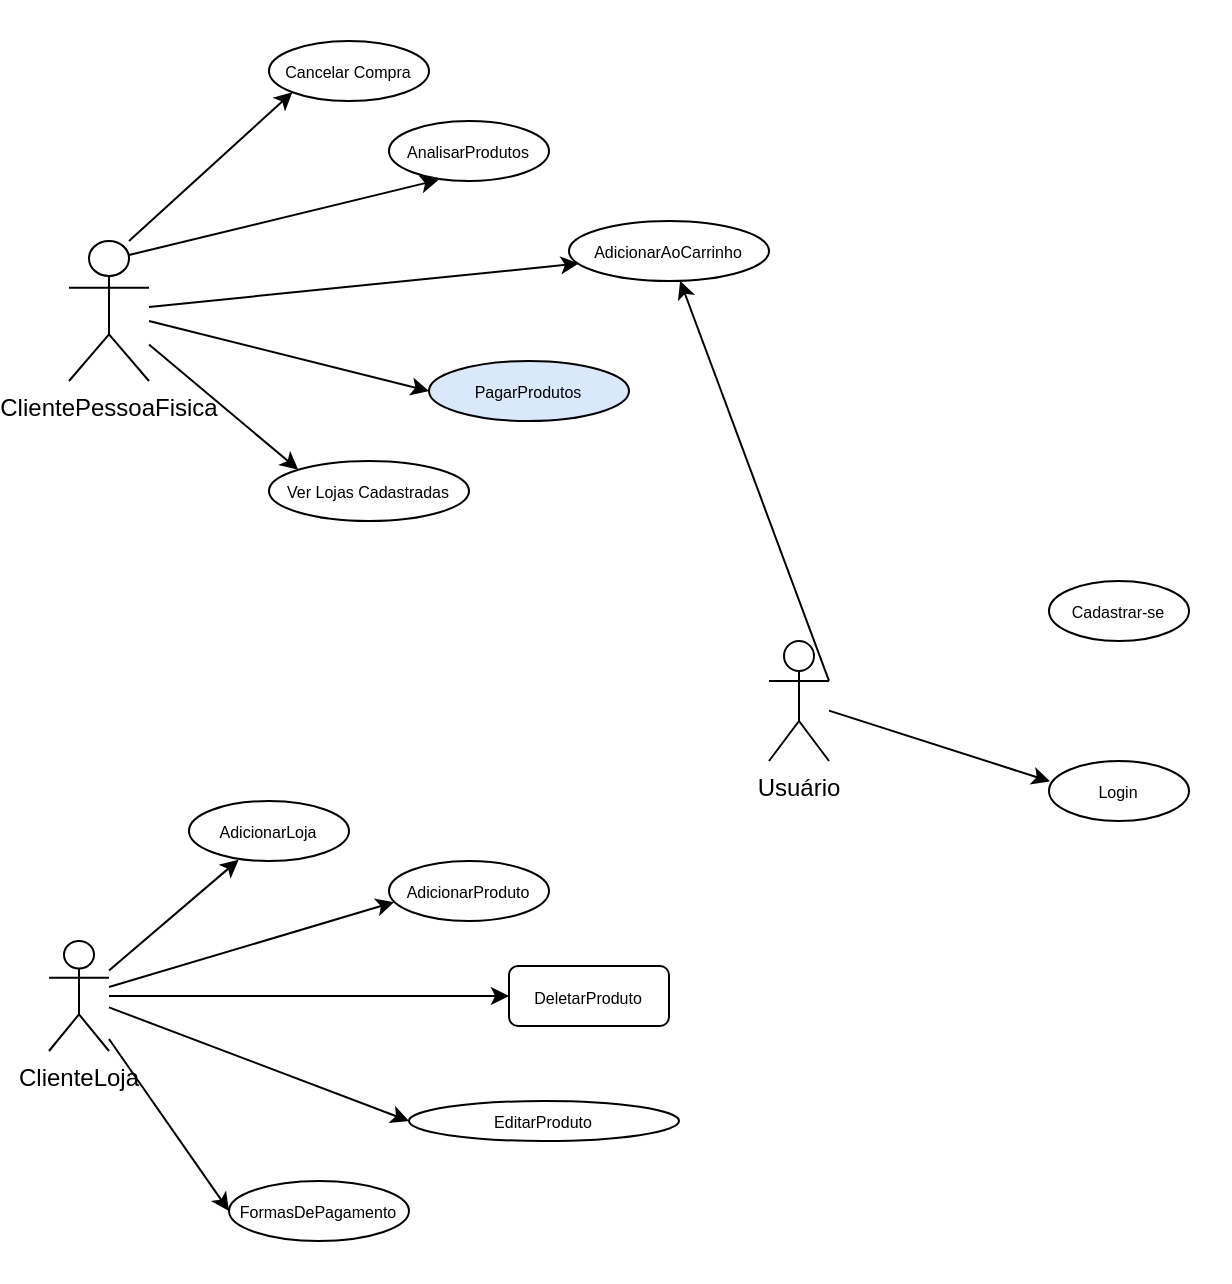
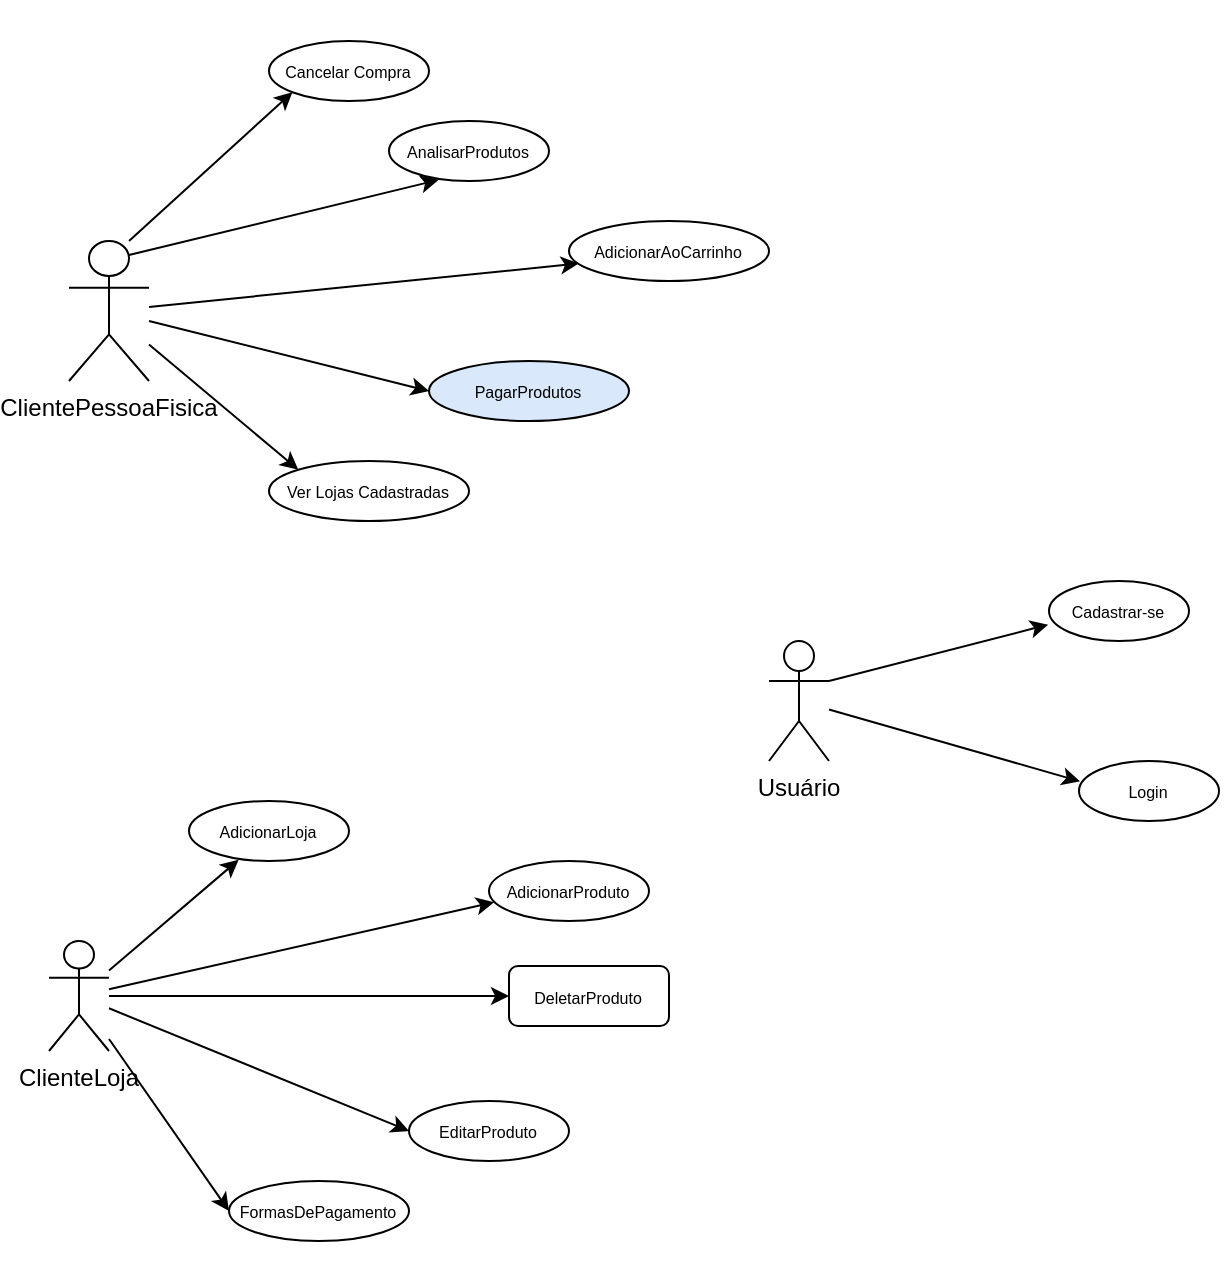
(756, 486) -> (933, 654)
(1119, 791) -> (1149, 791)
(469, 891) -> (569, 891)
(544, 1121) -> (489, 1131)
